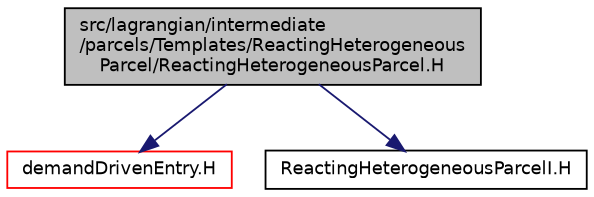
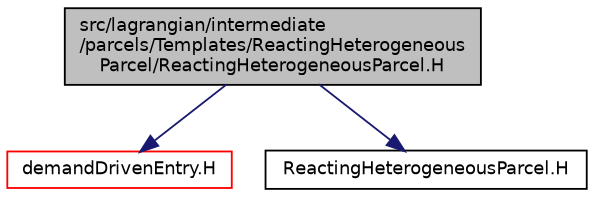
(426, 170) -> (426, 170)
